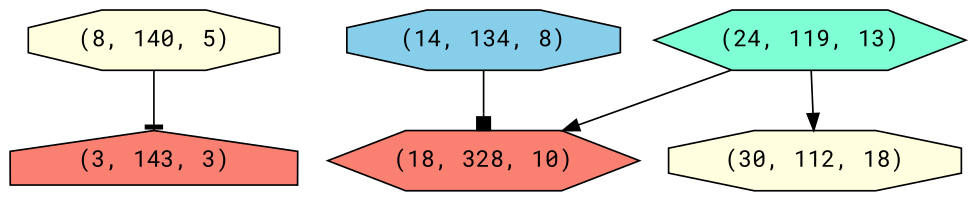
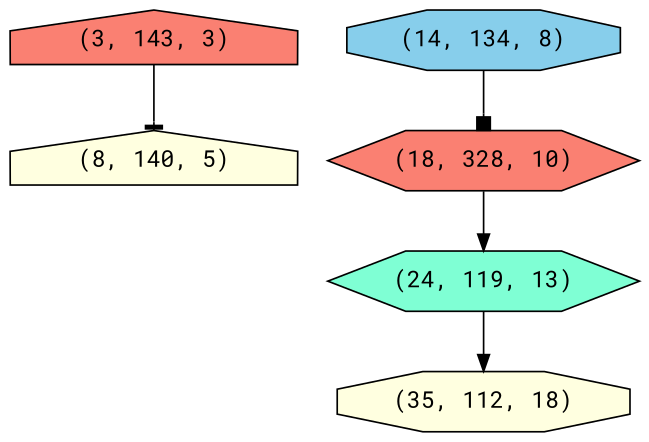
(154, 40) -> (154, 161)
(154, 96) -> (154, 93)
(655, 98) -> (484, 213)
(815, 161) -> (484, 402)
